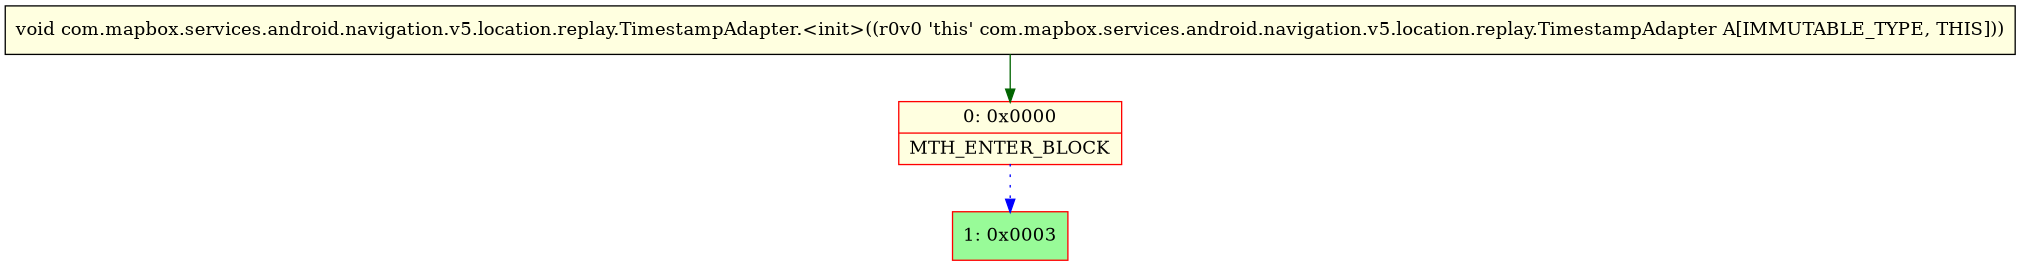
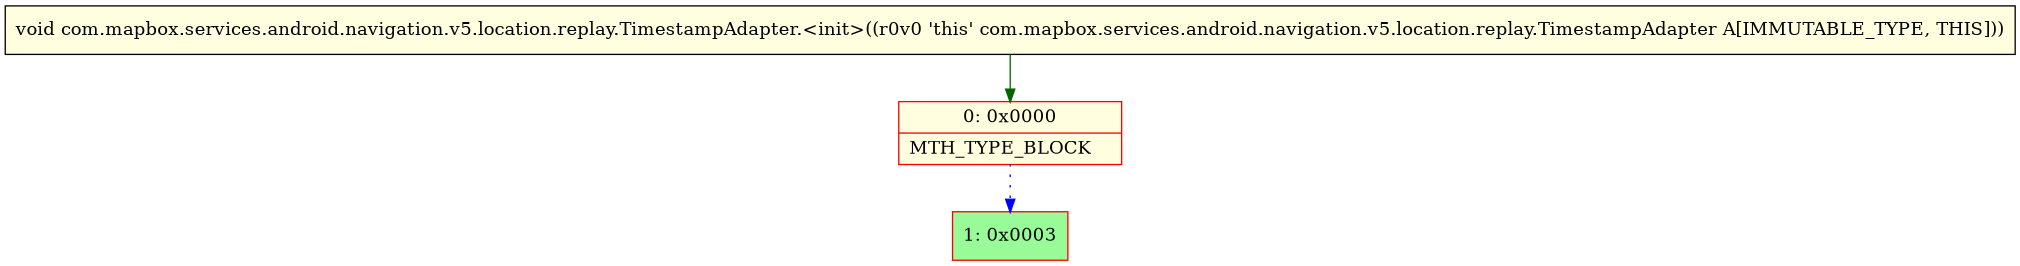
(1010, 148) -> (1000, 148)
